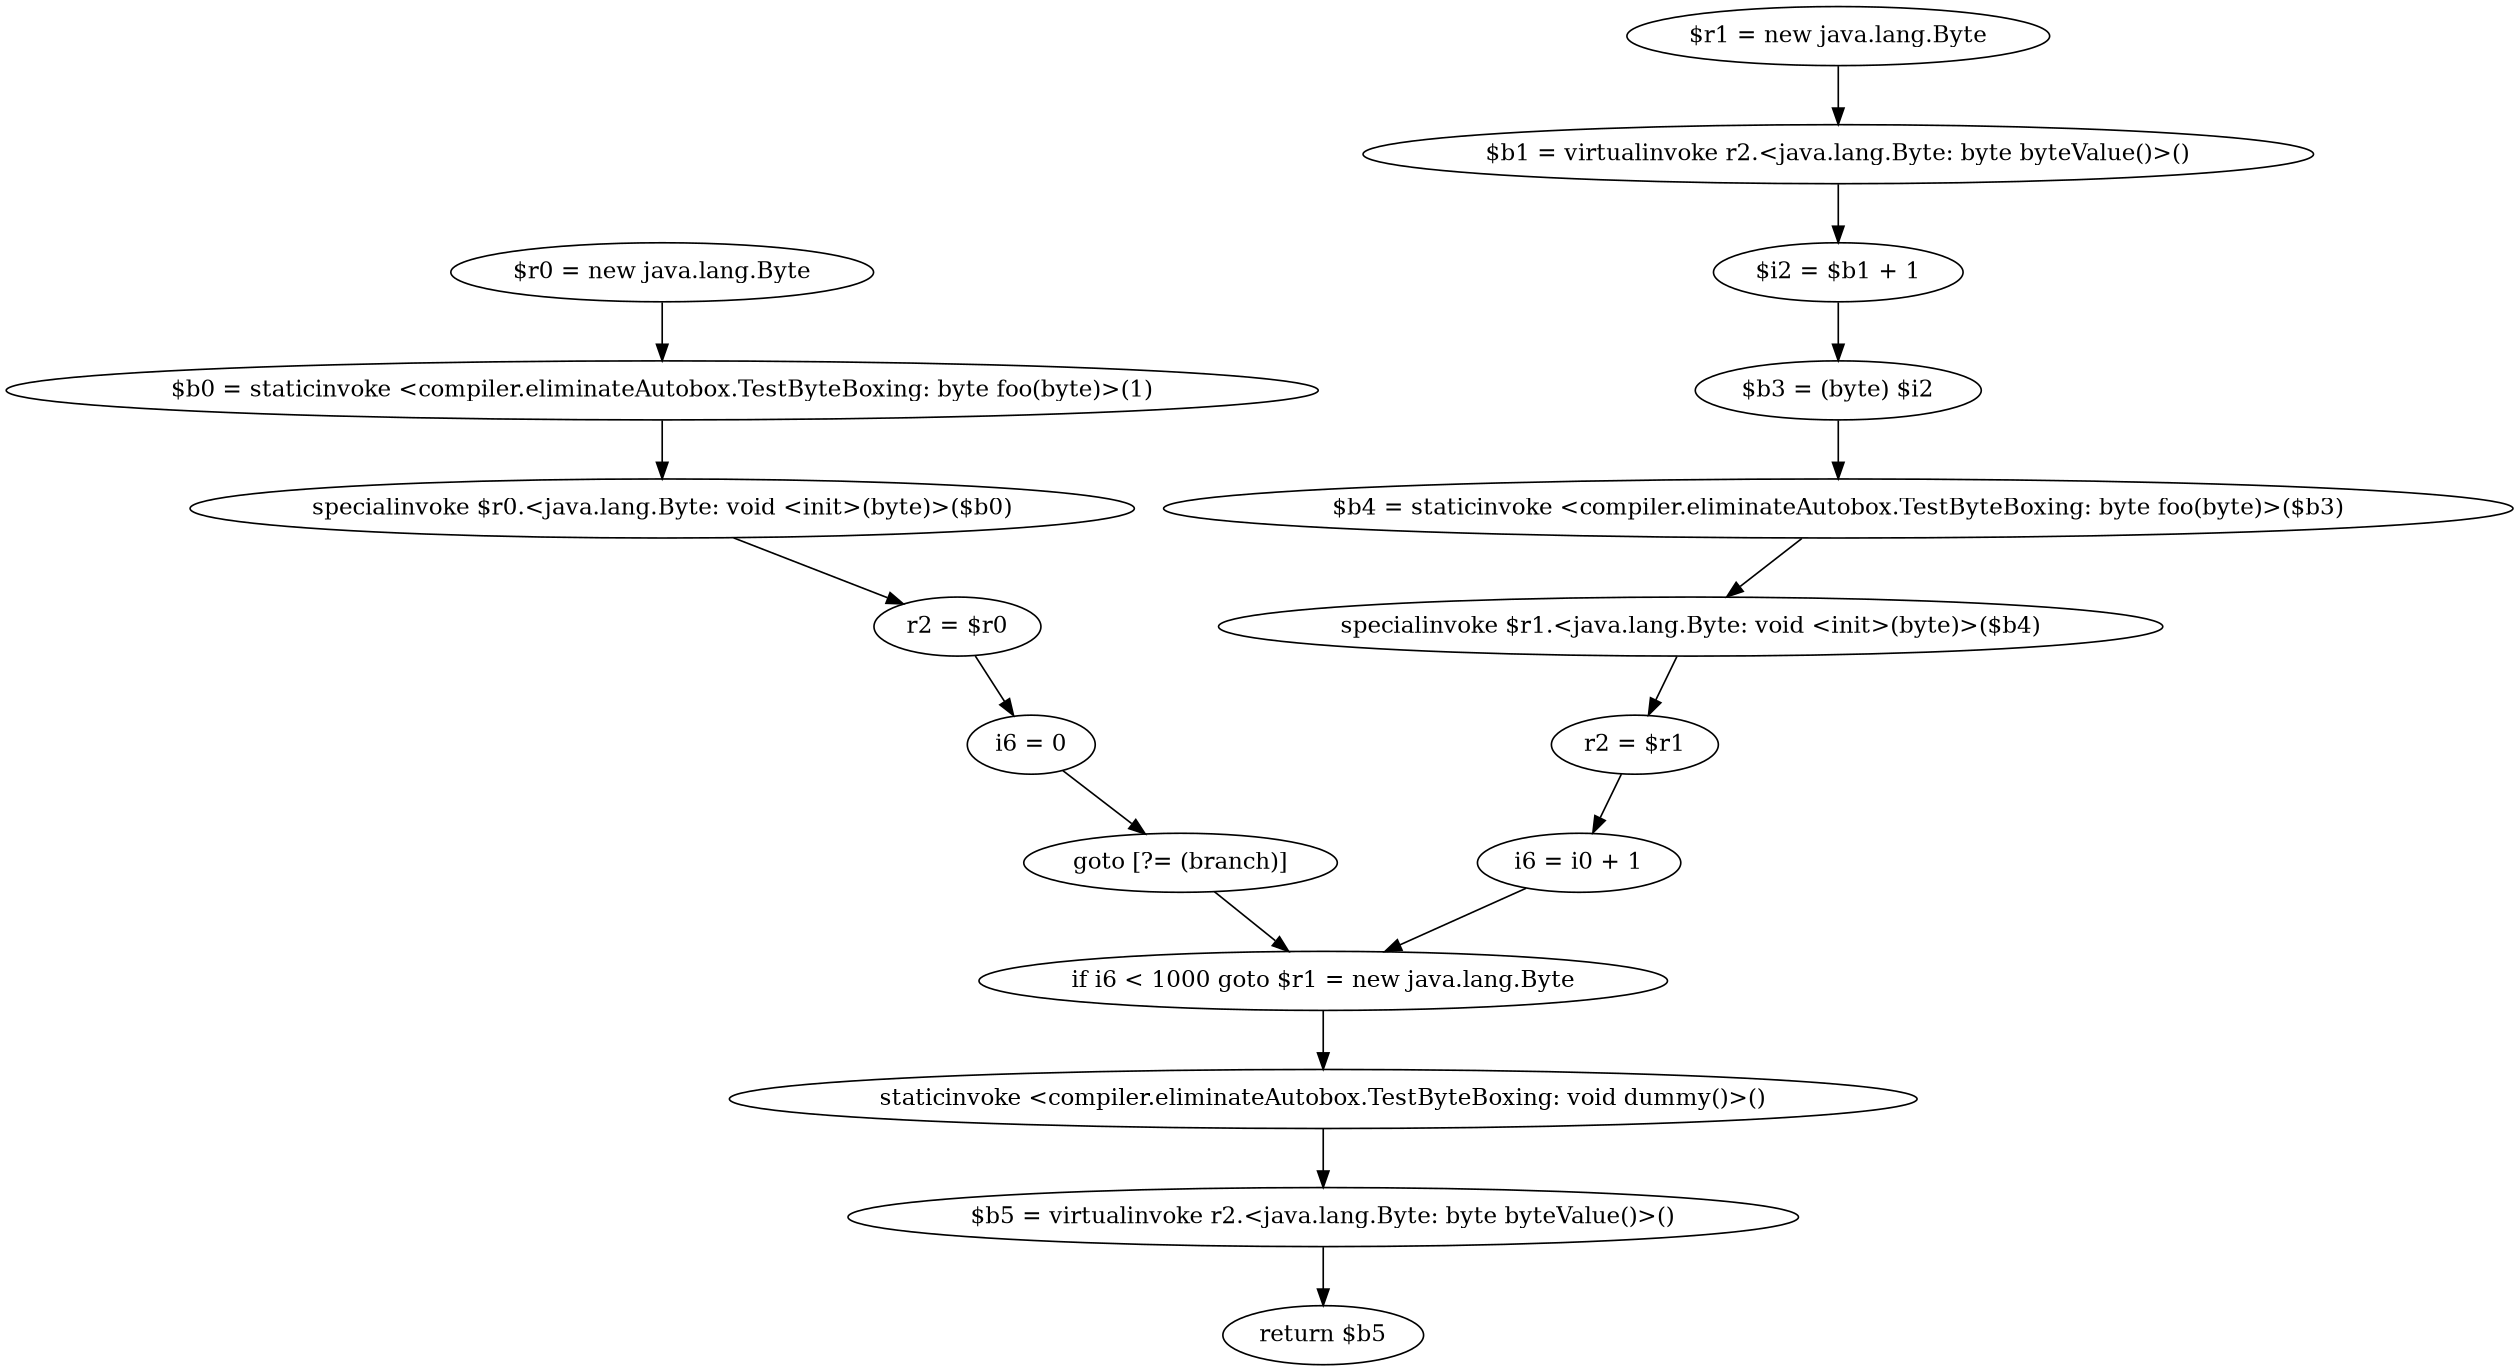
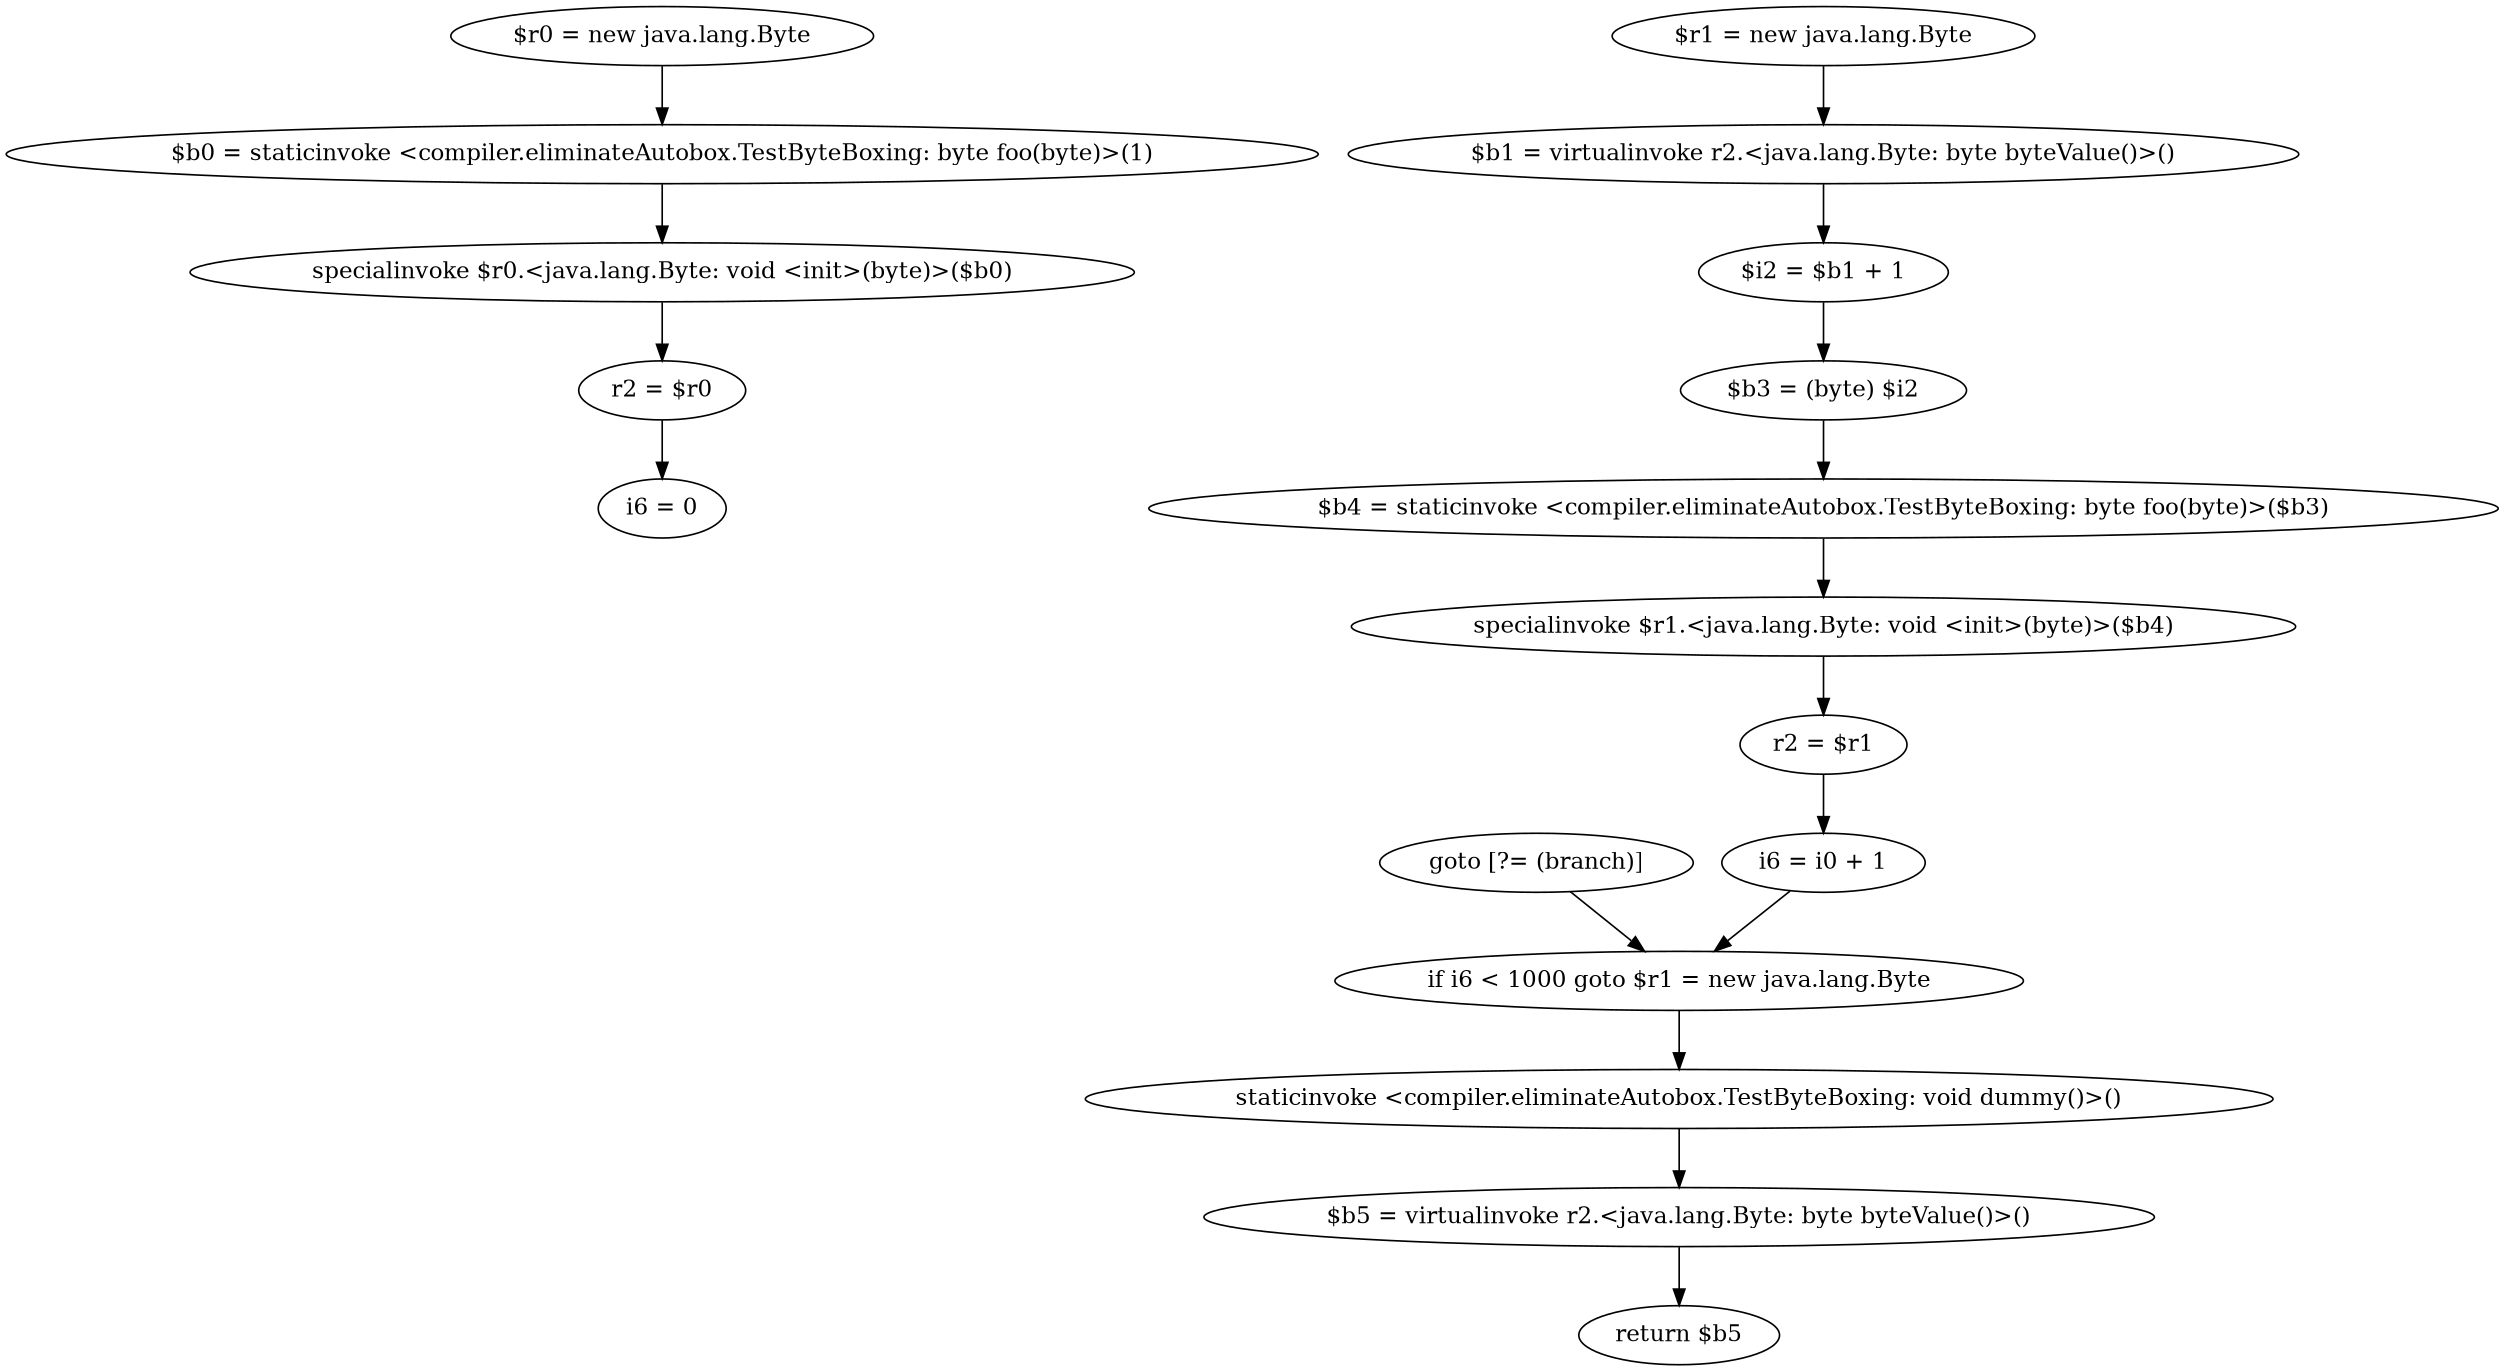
(1097, 797) -> none
